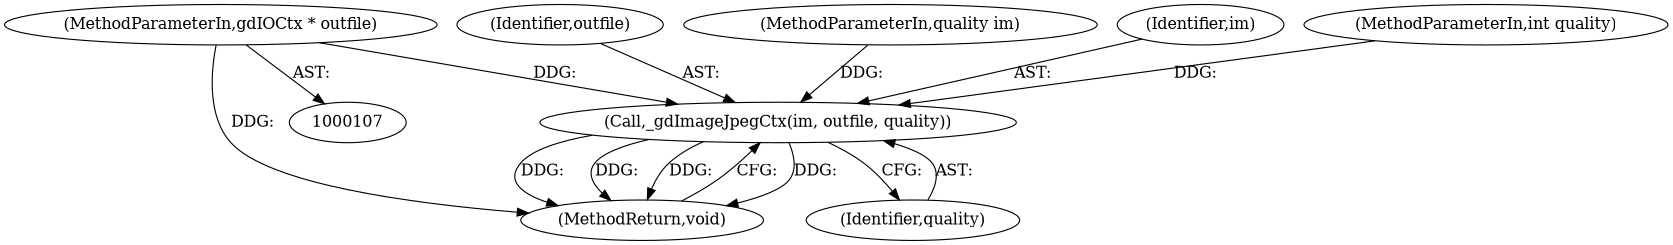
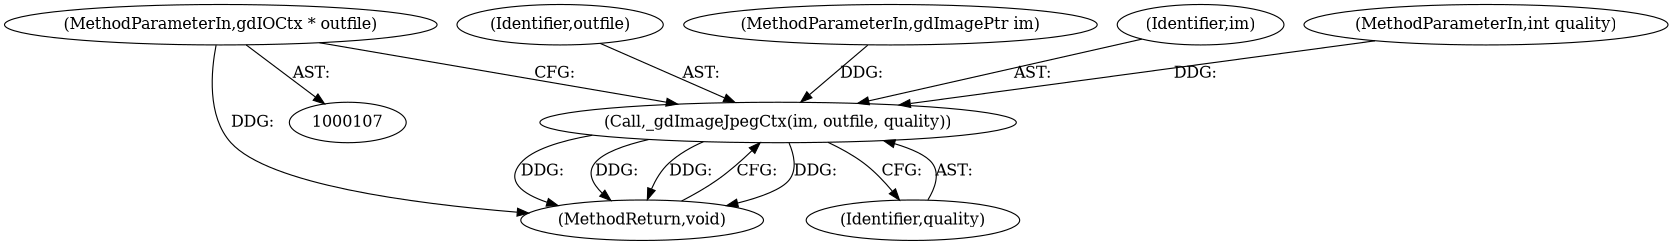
(890, 25) -> (890, 25)
(557, 74) -> (557, 74)
